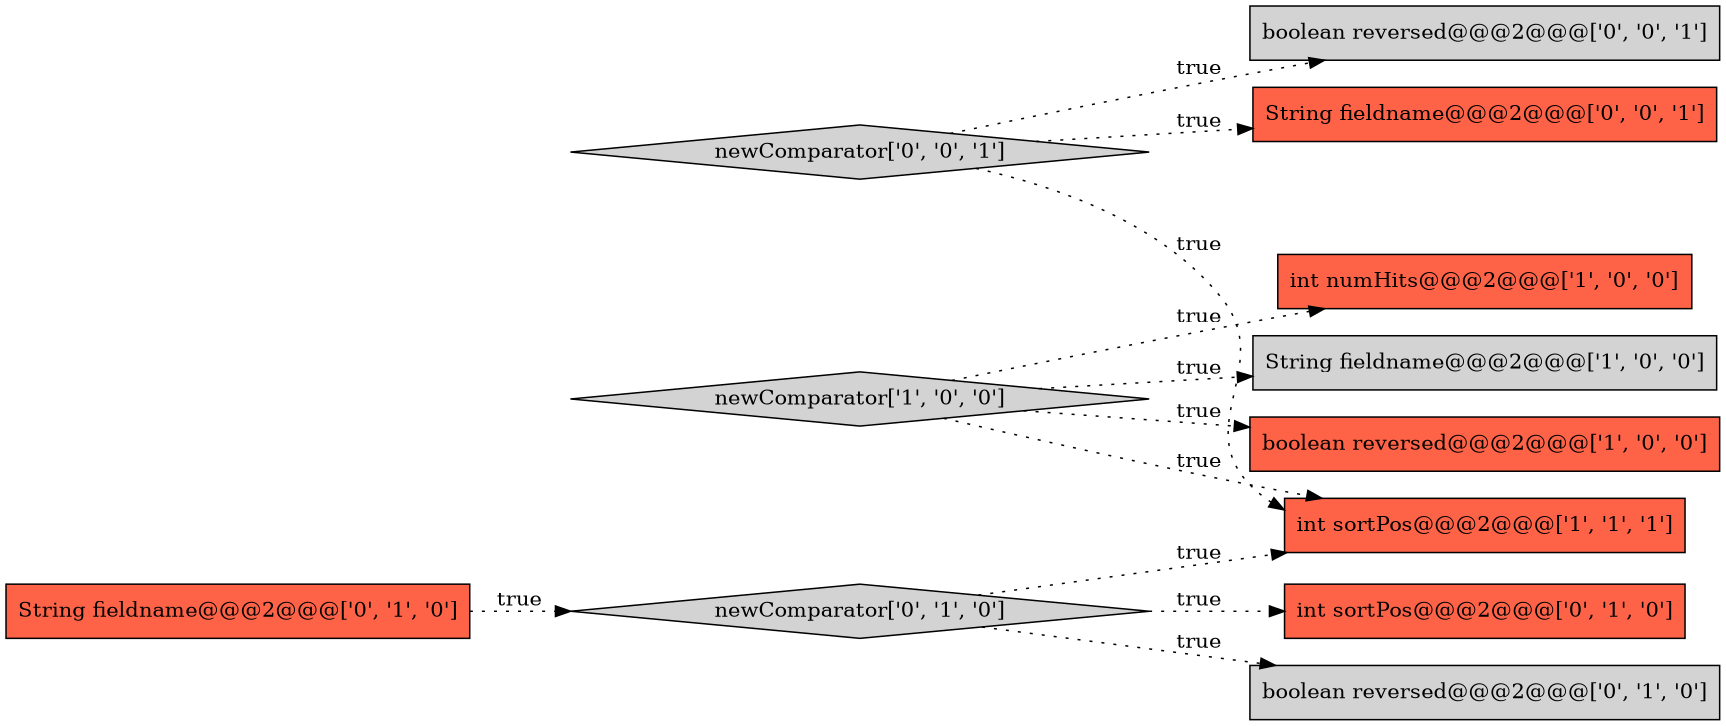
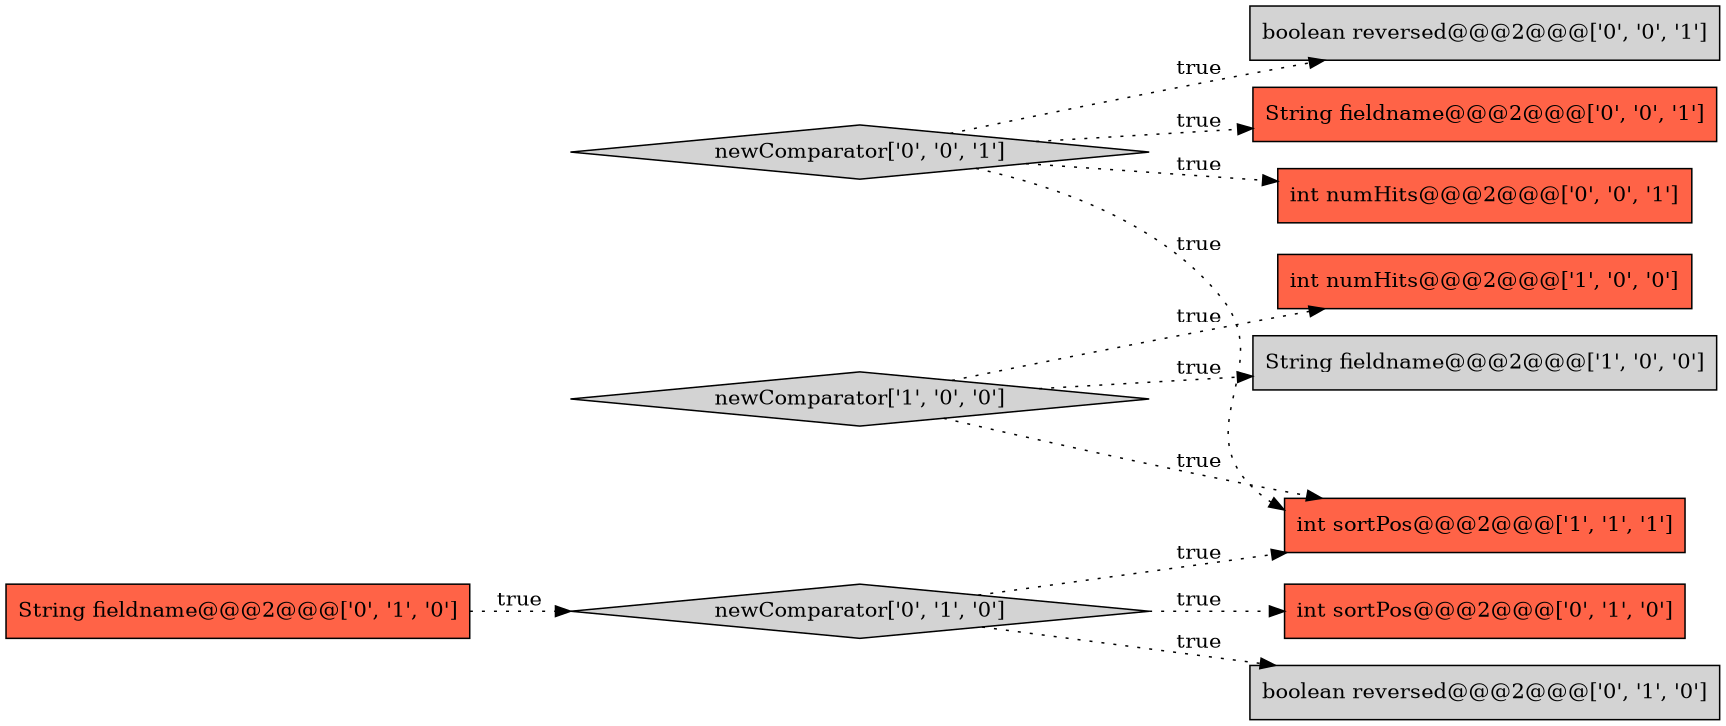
none -> (1485, 196)
(1485, 444) -> none
